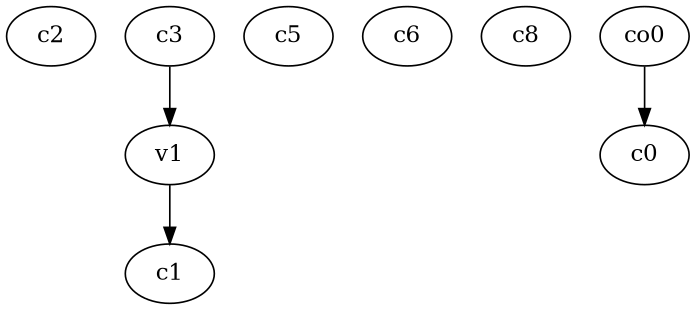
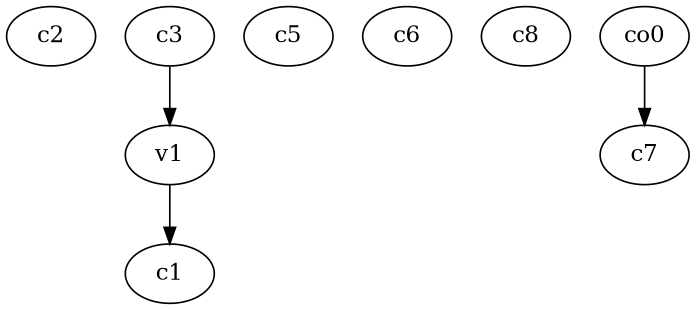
(645, 155) -> (645, 155)
